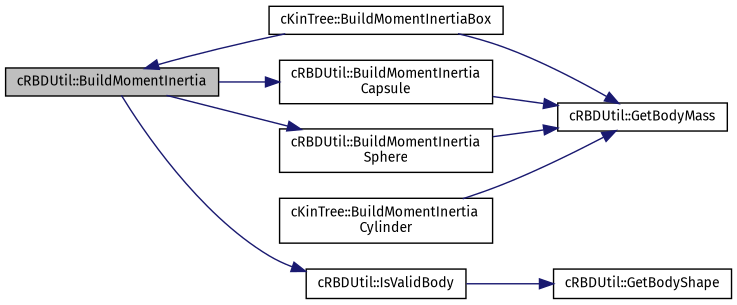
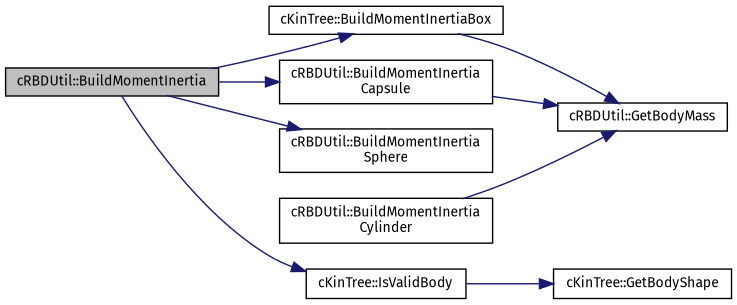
(222, 48) -> (276, 54)
(518, 133) -> none
(386, 221) -> (386, 221)
(386, 284) -> (386, 284)
(643, 284) -> (643, 284)
